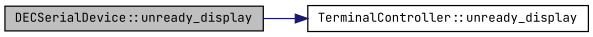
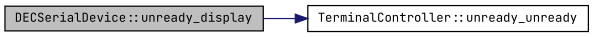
(448, 19) -> (448, 19)
